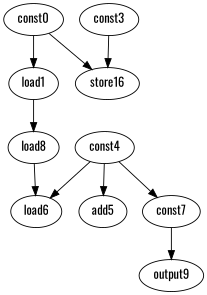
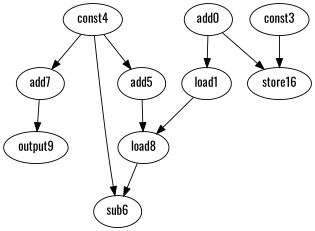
(34, 20) -> (208, 20)
none -> (142, 111)
(36, 212) -> (118, 212)
(171, 212) -> (40, 84)
